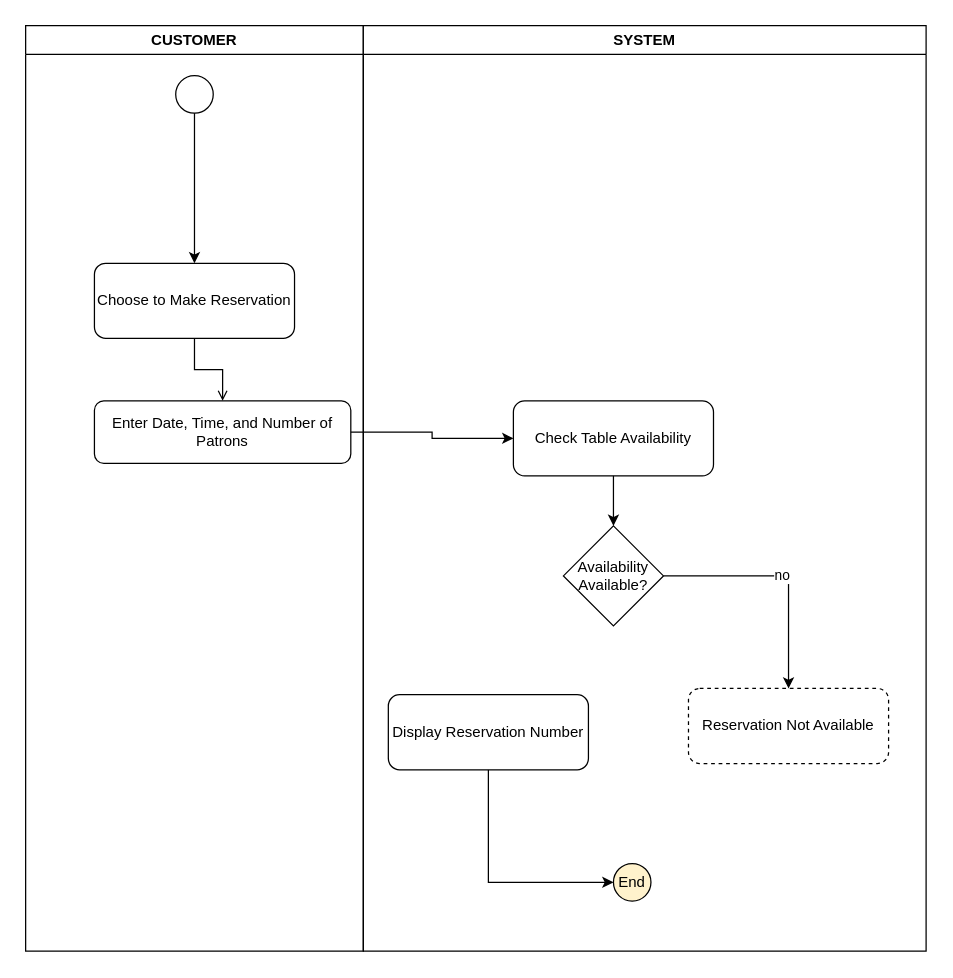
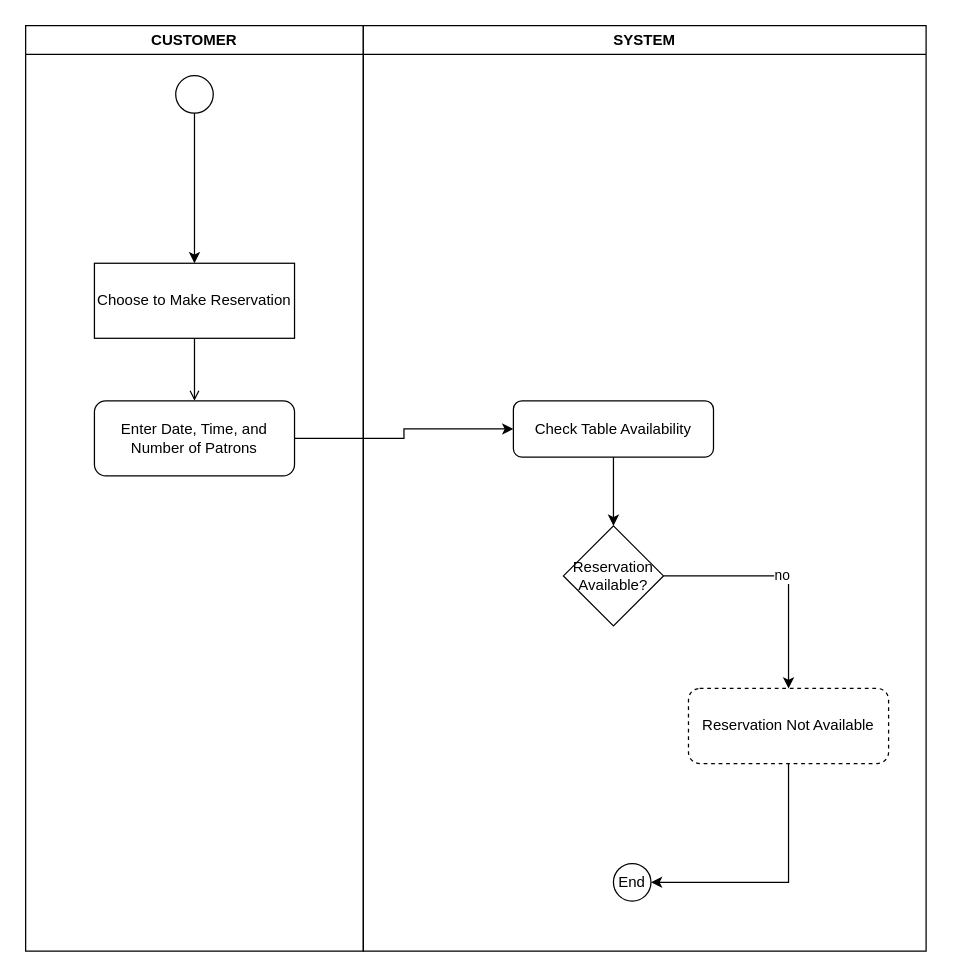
(194, 301) -> (194, 301)
(223, 432) -> (194, 438)
(613, 438) -> (613, 429)
(613, 576) -> (613, 576)
(488, 732) -> none
(490, 882) -> none
(632, 882) -> (632, 882)
none -> (783, 882)
